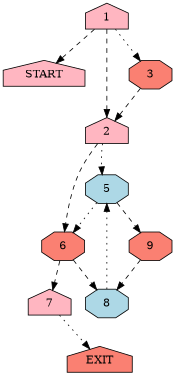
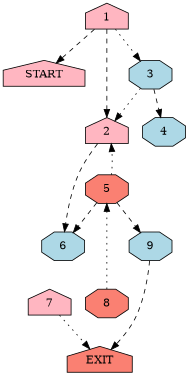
(151, 75) -> (151, 75)
(130, 101) -> (130, 101)
none -> (164, 132)
(102, 155) -> (112, 163)
(107, 189) -> (107, 189)
(87, 215) -> (87, 215)
(63, 246) -> (63, 246)
(151, 246) -> (151, 246)
(57, 272) -> none
(83, 272) -> none
(131, 272) -> (141, 305)
(107, 303) -> (107, 303)
